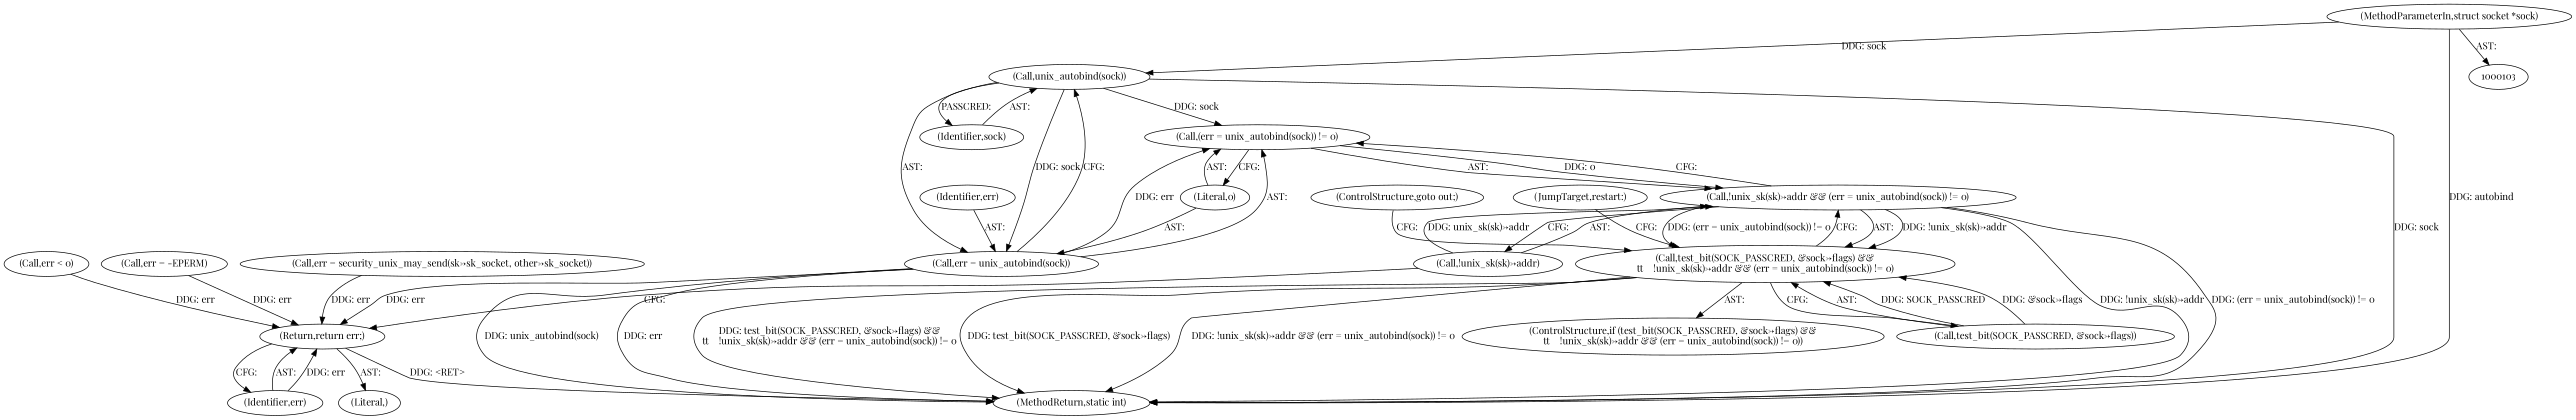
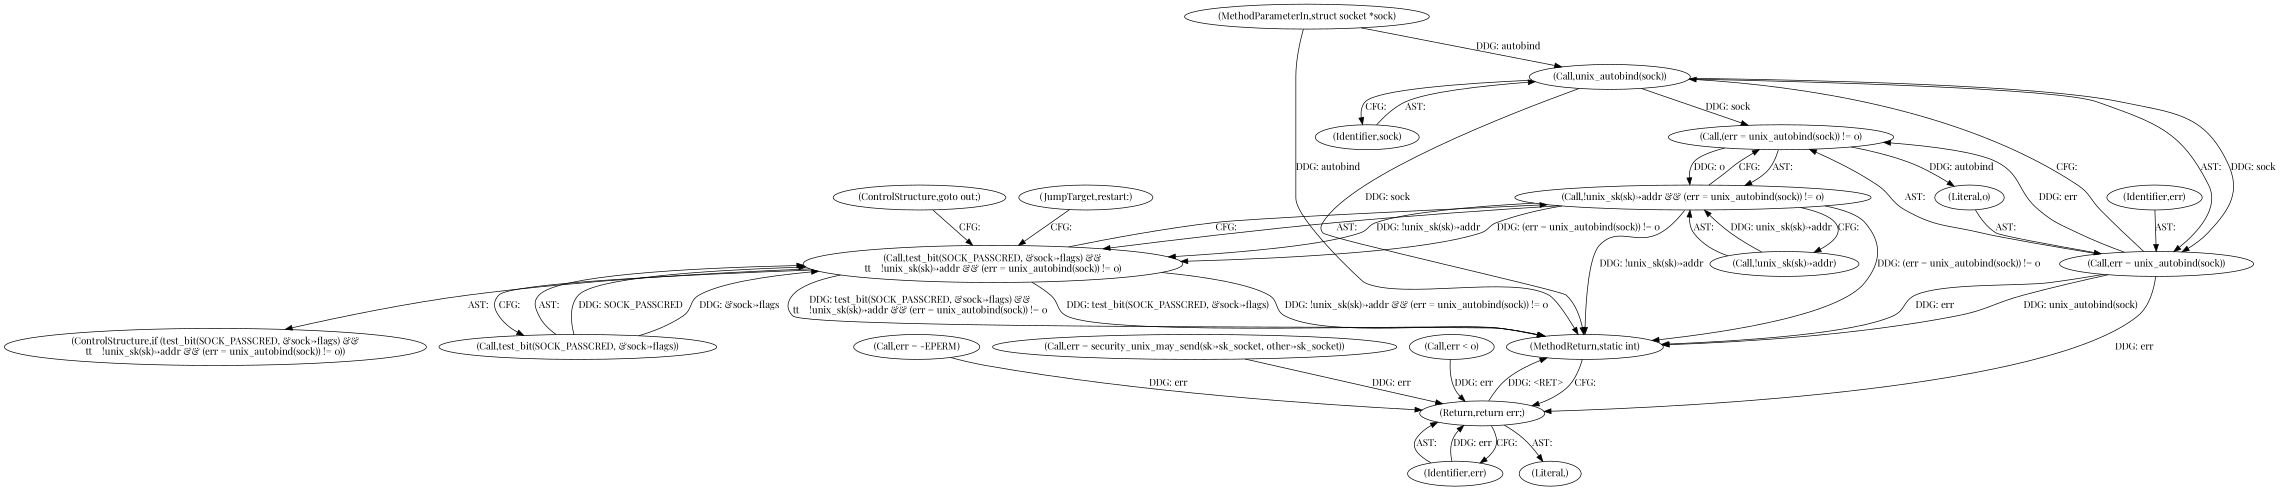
(1864, 47) -> (1509, 47)
(2499, 77) -> none
(968, 107) -> (1377, 107)
(1251, 167) -> (1962, 167)
(1205, 168) -> none
(897, 286) -> (1567, 388)
